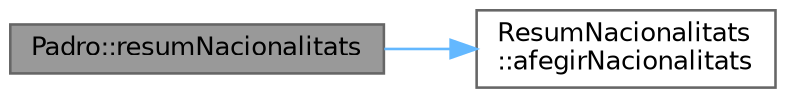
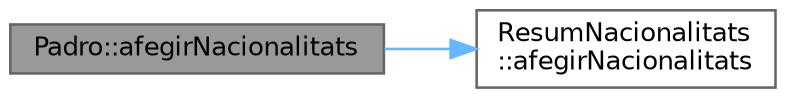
(197, 49) -> (197, 49)
